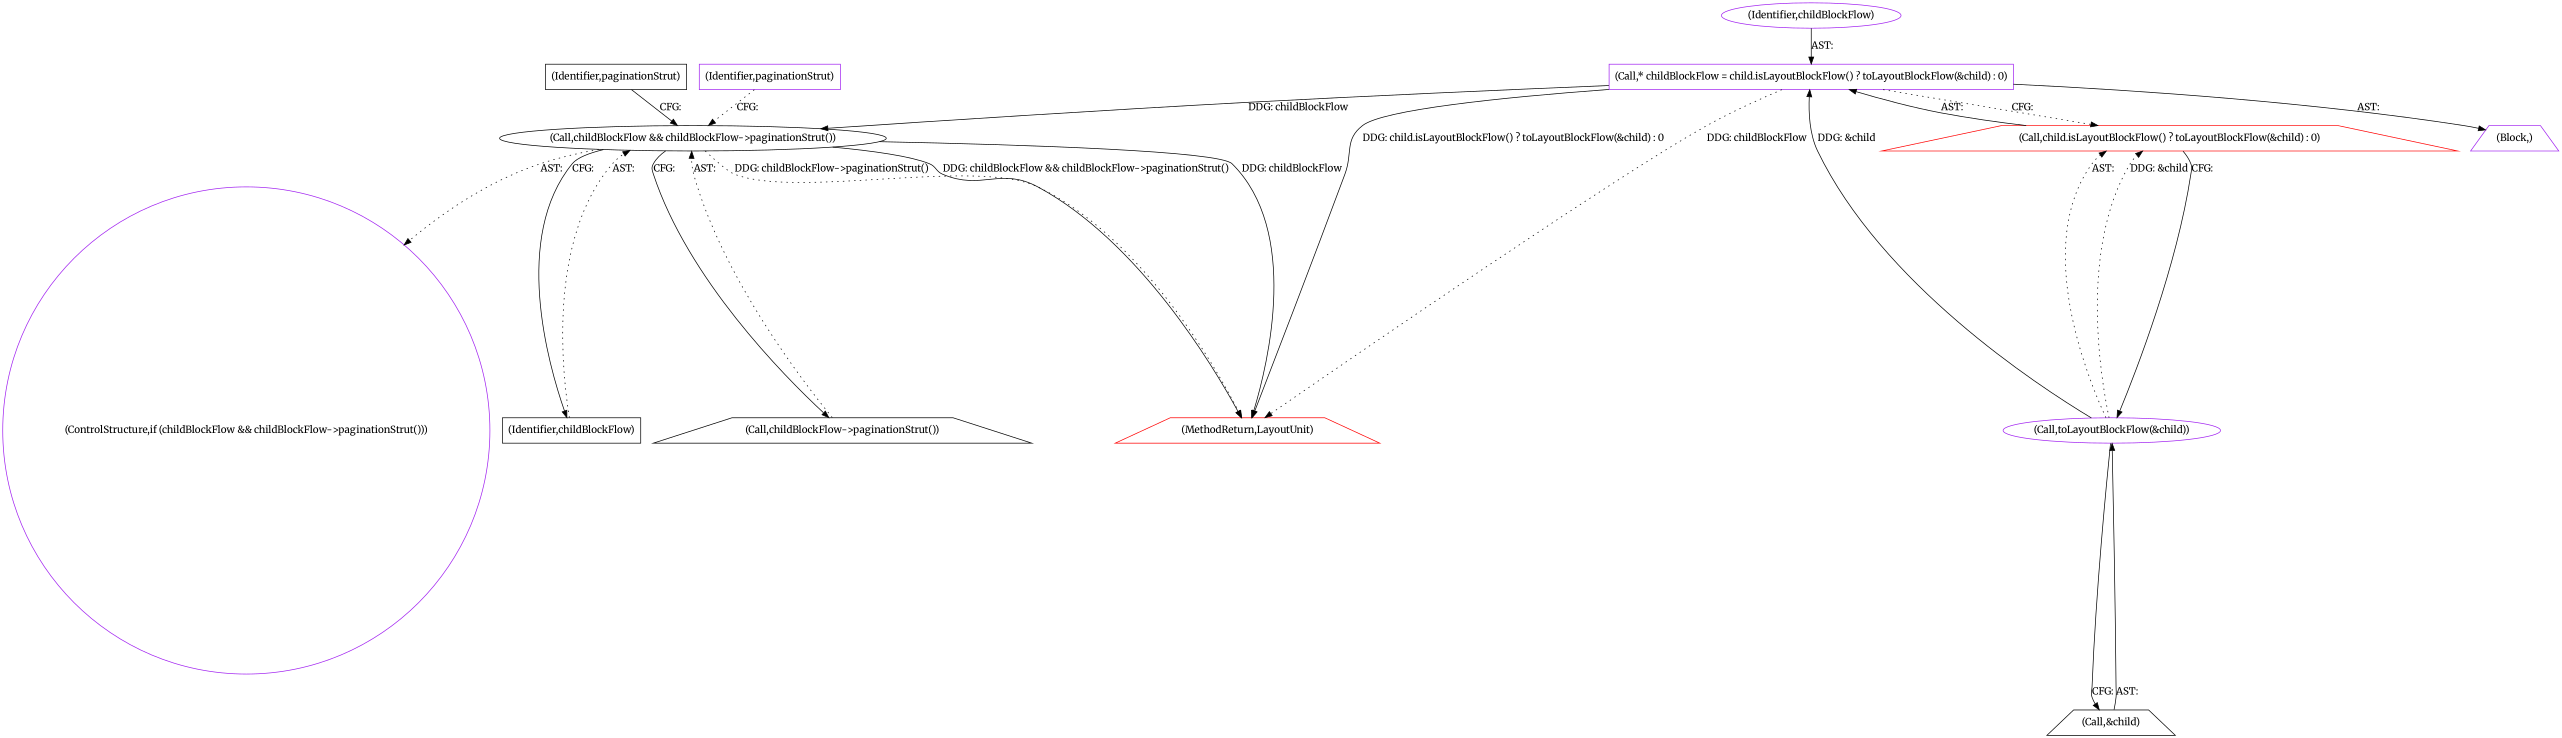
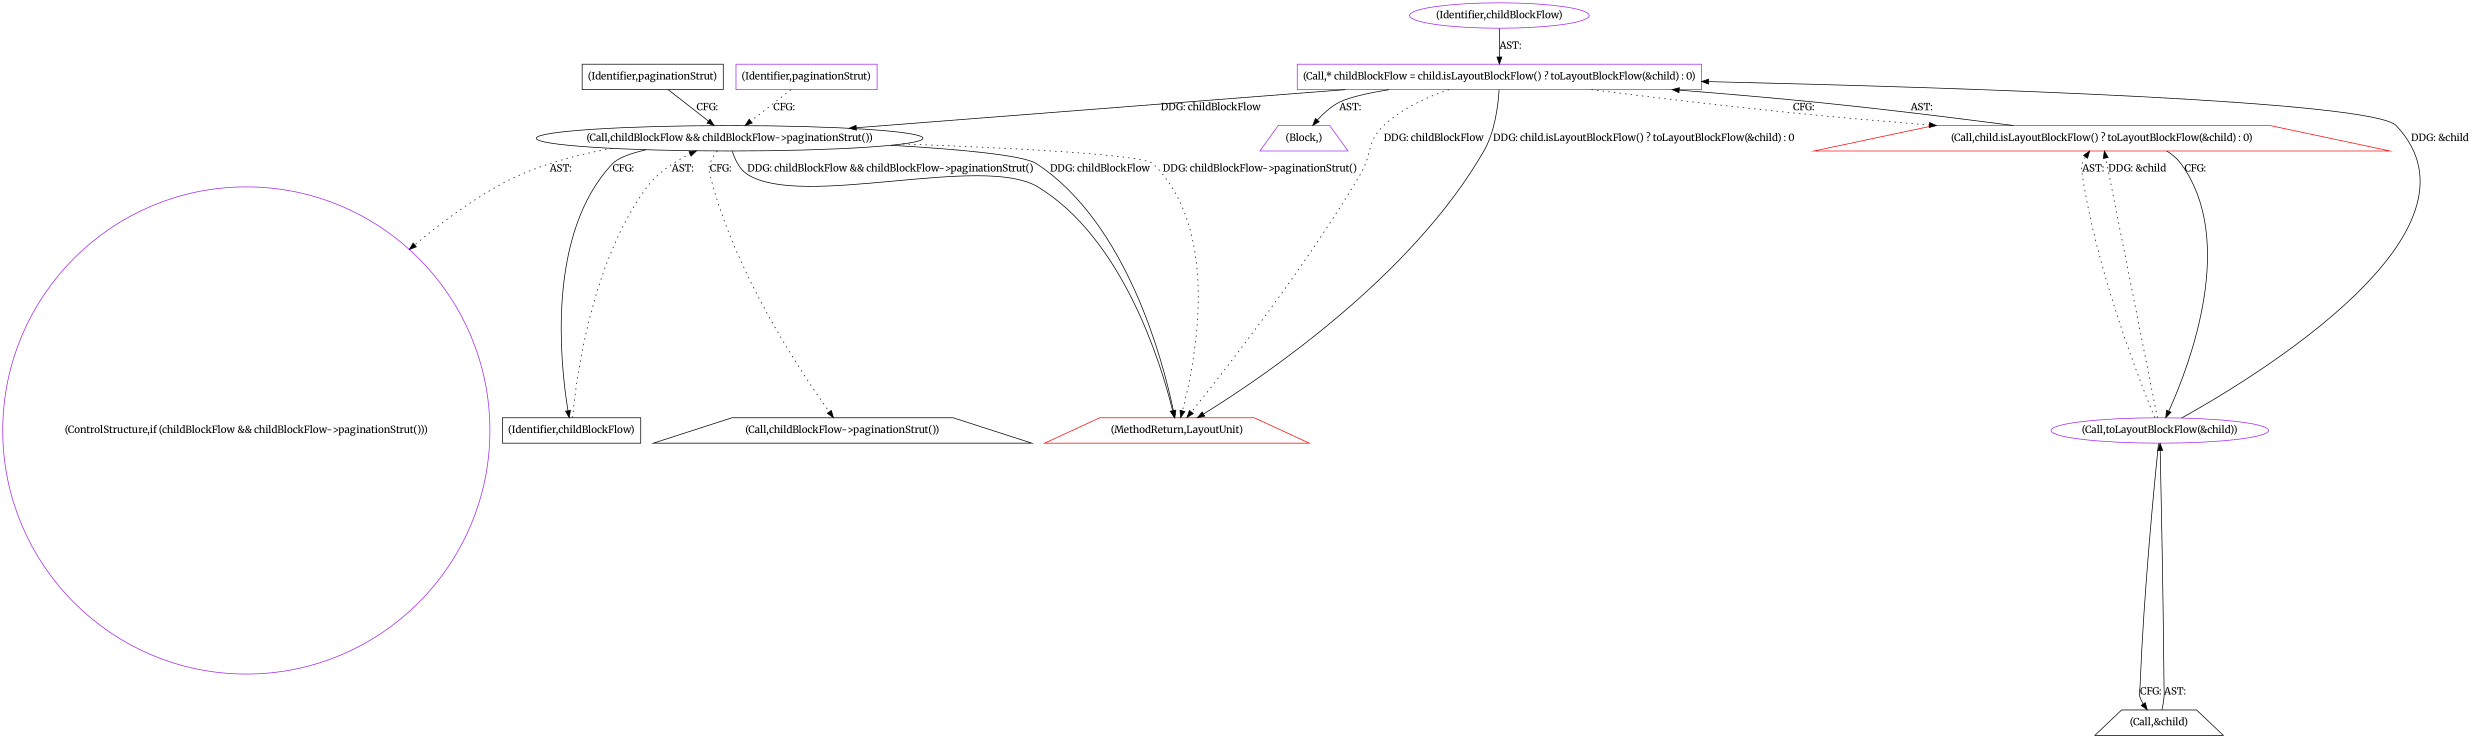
(716, 291) -> (753, 287)
(747, 295) -> none
